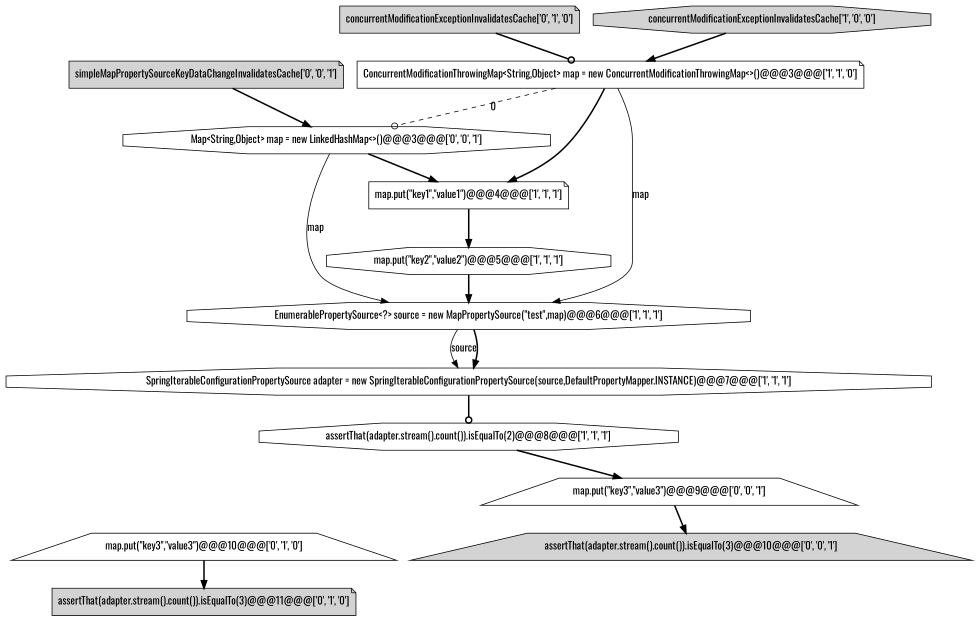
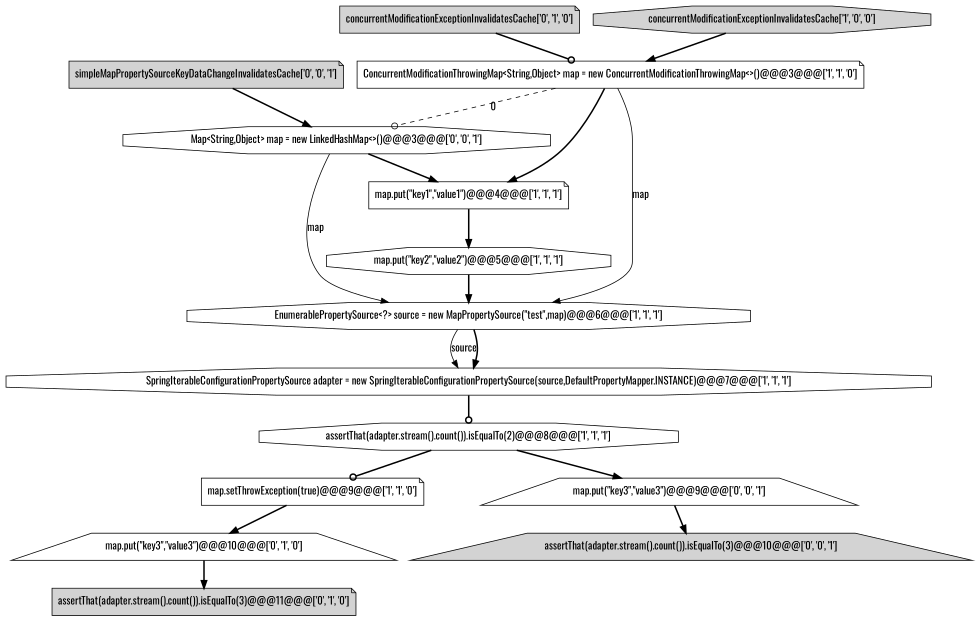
none -> (313, 492)
